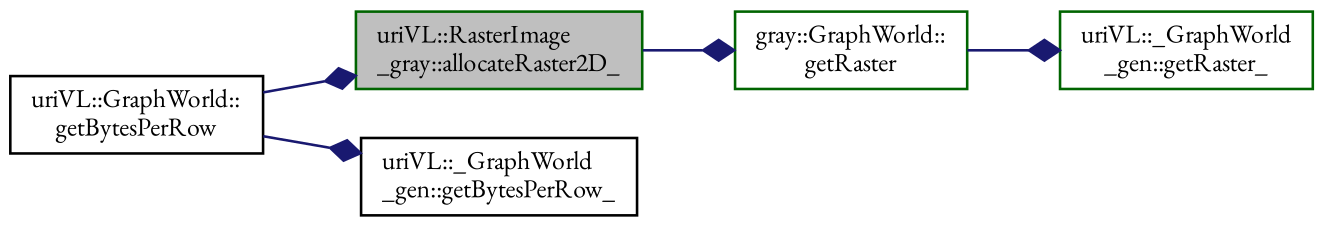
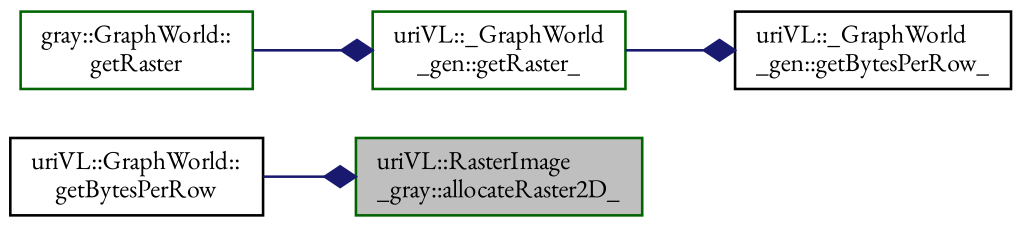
(673, 50) -> none
(296, 142) -> (664, 50)
